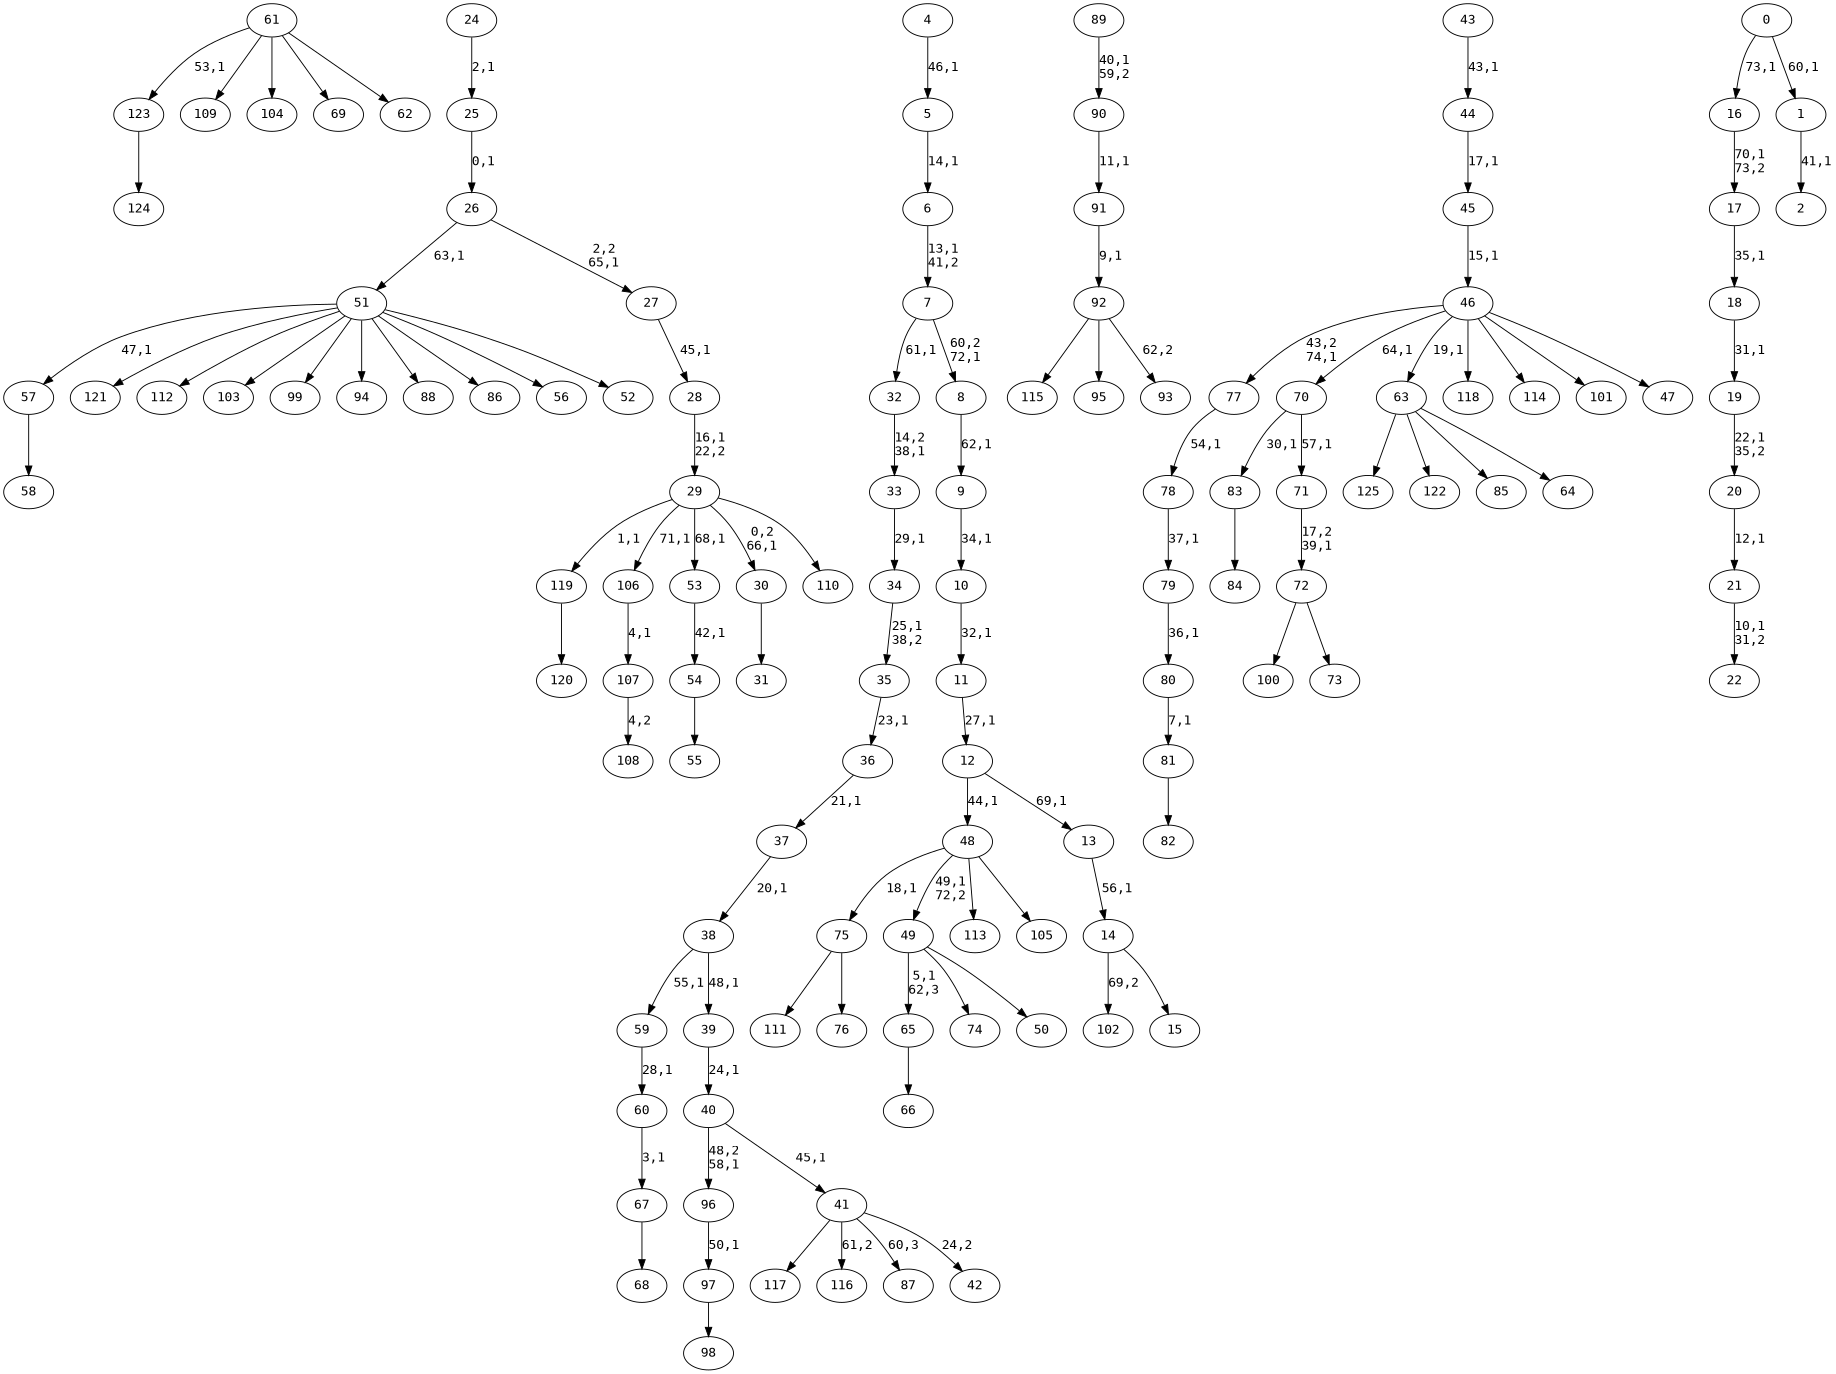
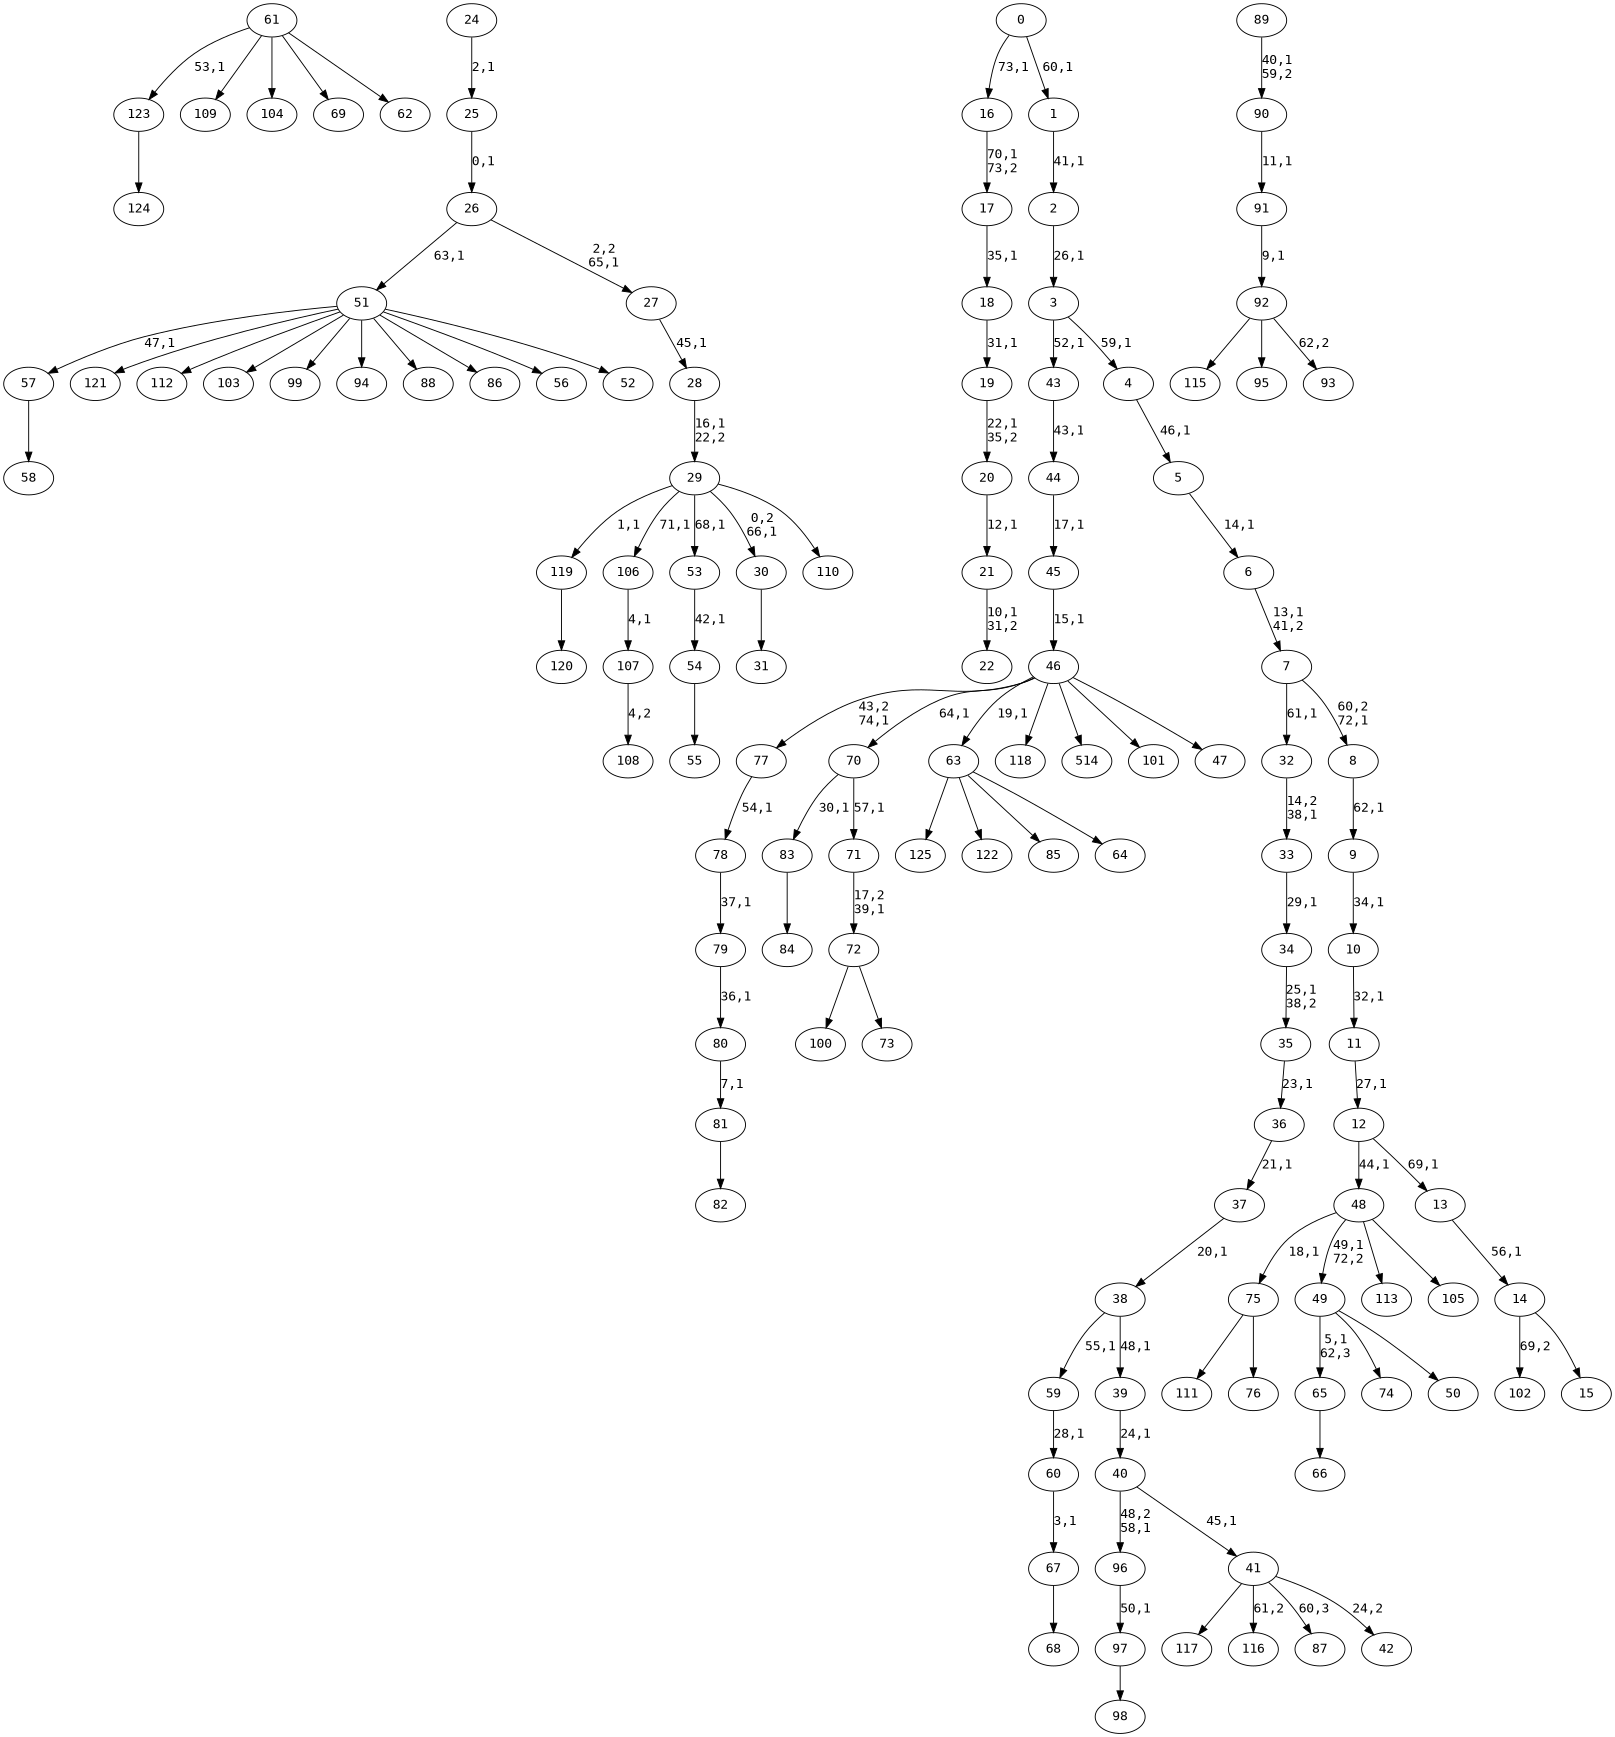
none -> (1054, 303)
(1535, 398) -> (1087, 761)
